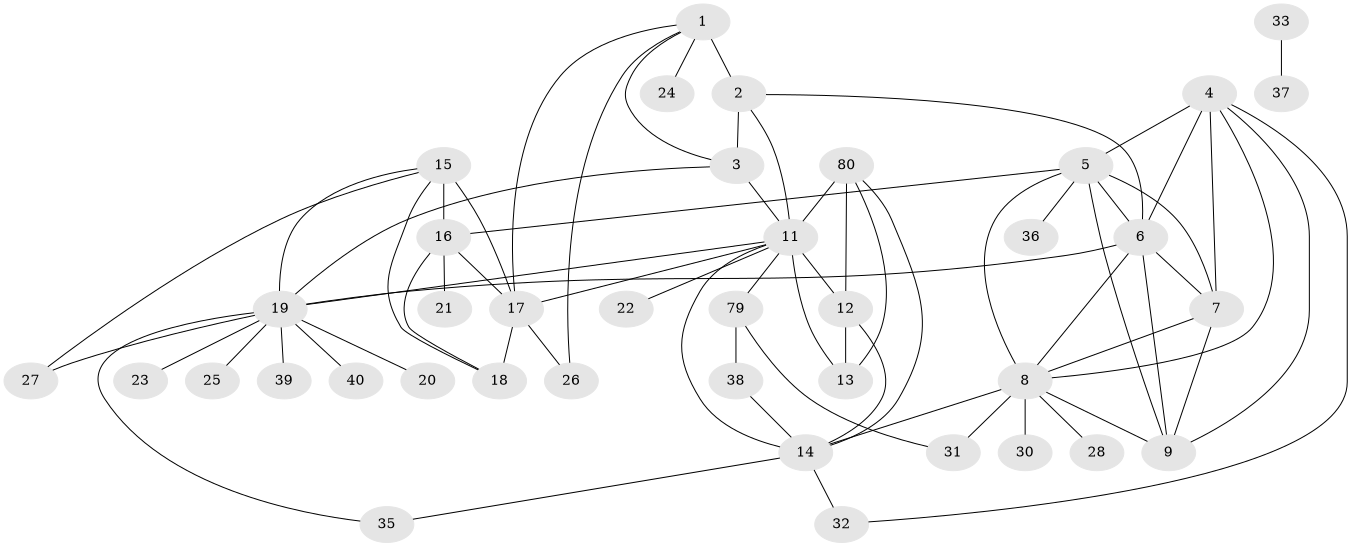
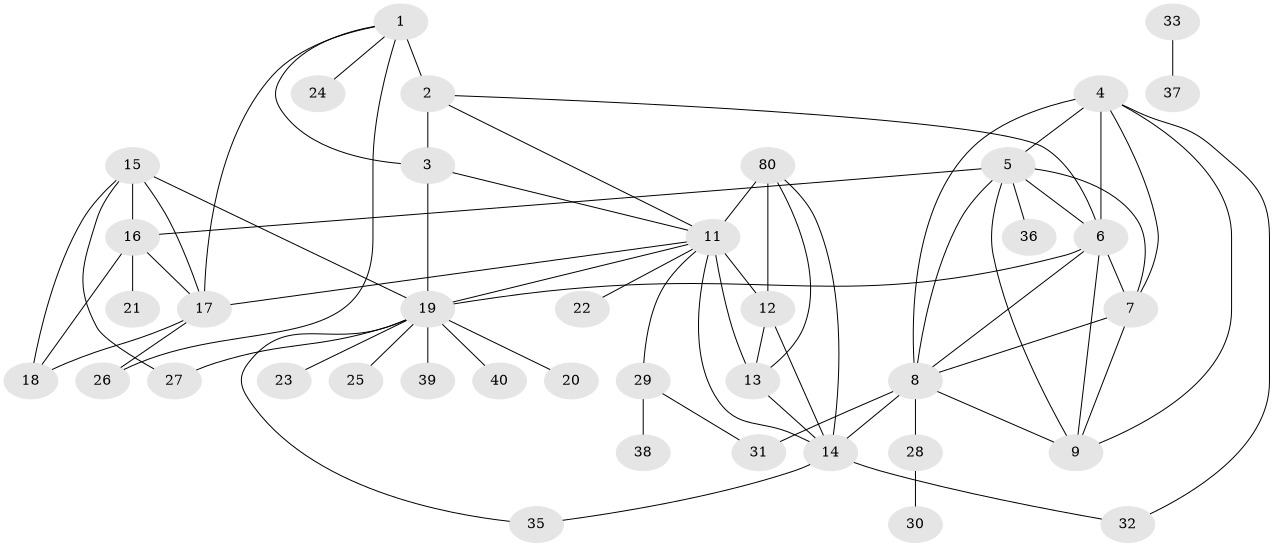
(736, 309) -> (643, 381)
(771, 417) -> (792, 417)
(1025, 417) -> (915, 489)
